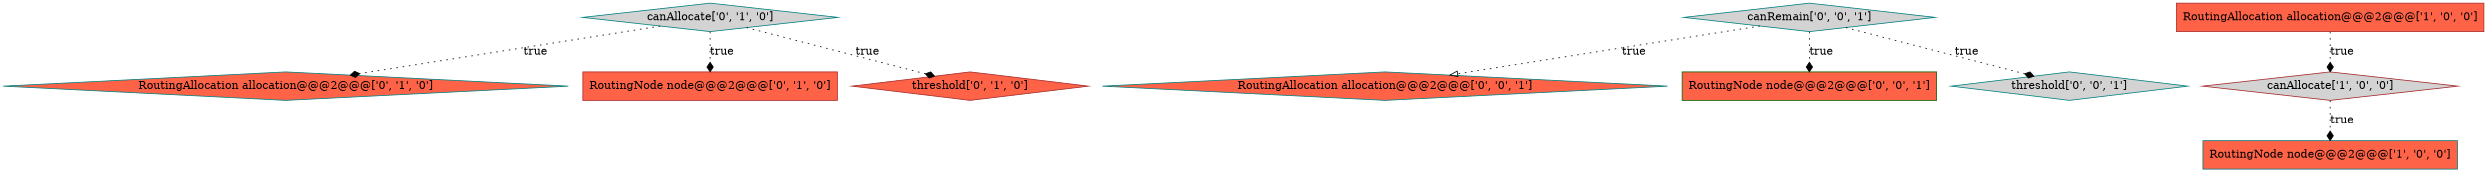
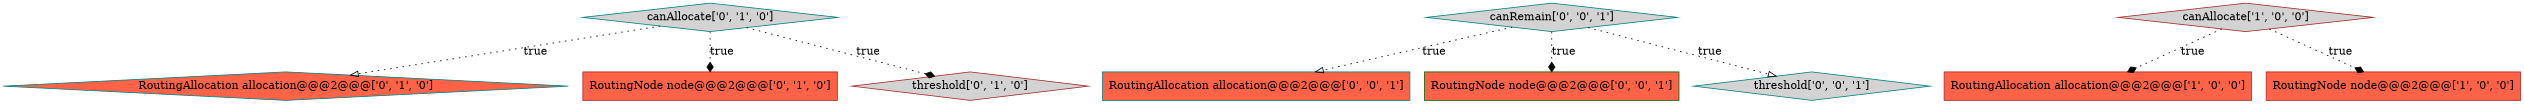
(2330, 47) -> (2179, 48)
(510, 50) -> (509, 50)
(1935, 51) -> (1678, 51)
(970, 86) -> (970, 86)
(1385, 86) -> (1256, 86)
(2330, 155) -> (2393, 86)
